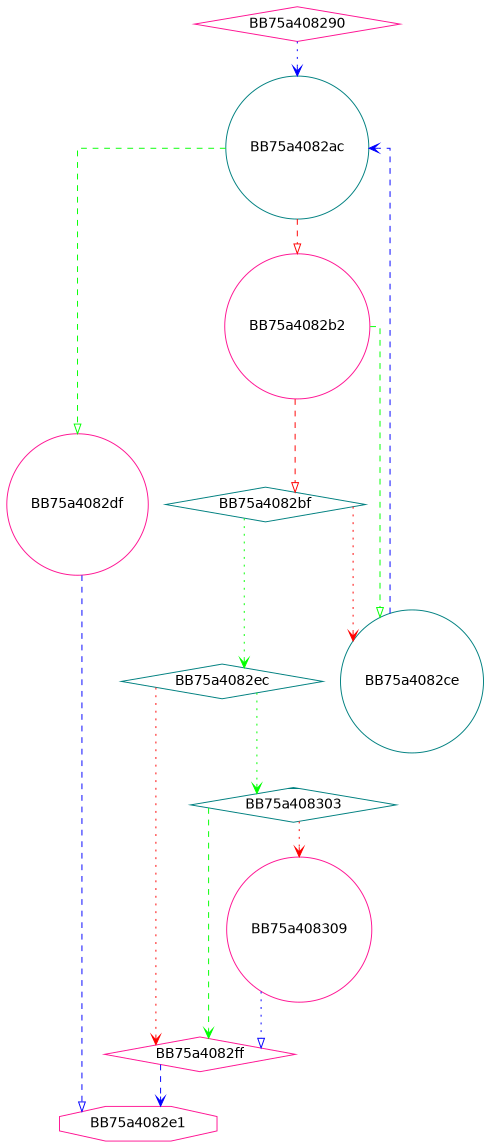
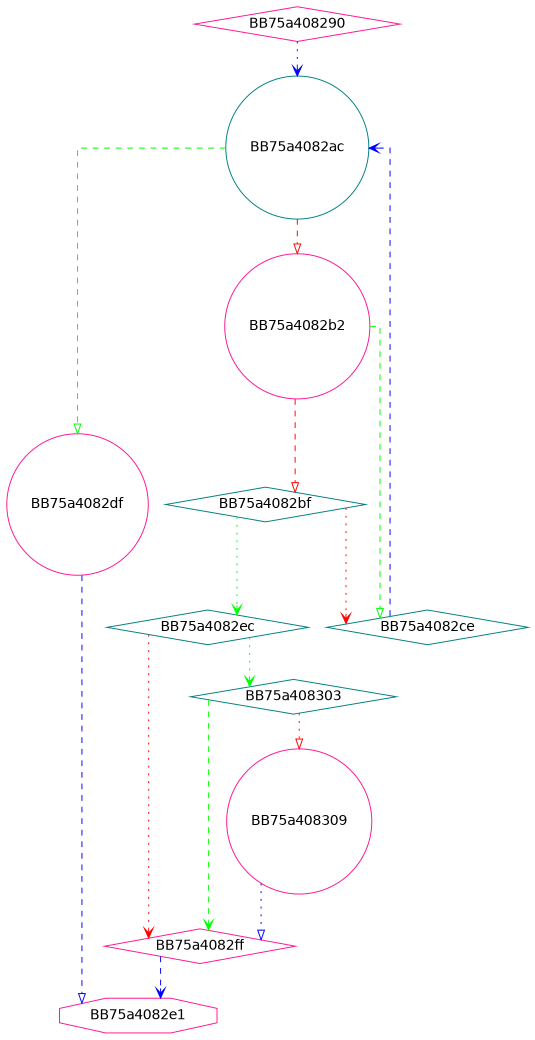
(412, 681) -> (427, 627)
(299, 834) -> (299, 726)
